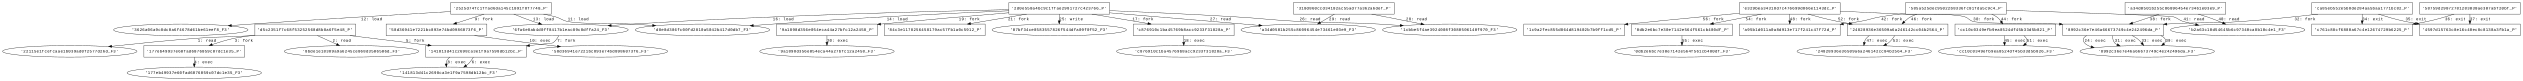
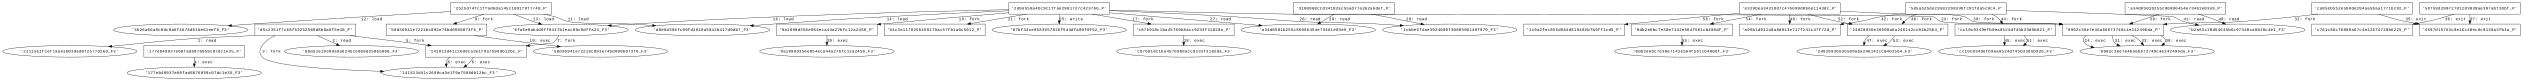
none -> (1585, 15)
(2362, 17) -> none
(232, 39) -> (306, 67)
